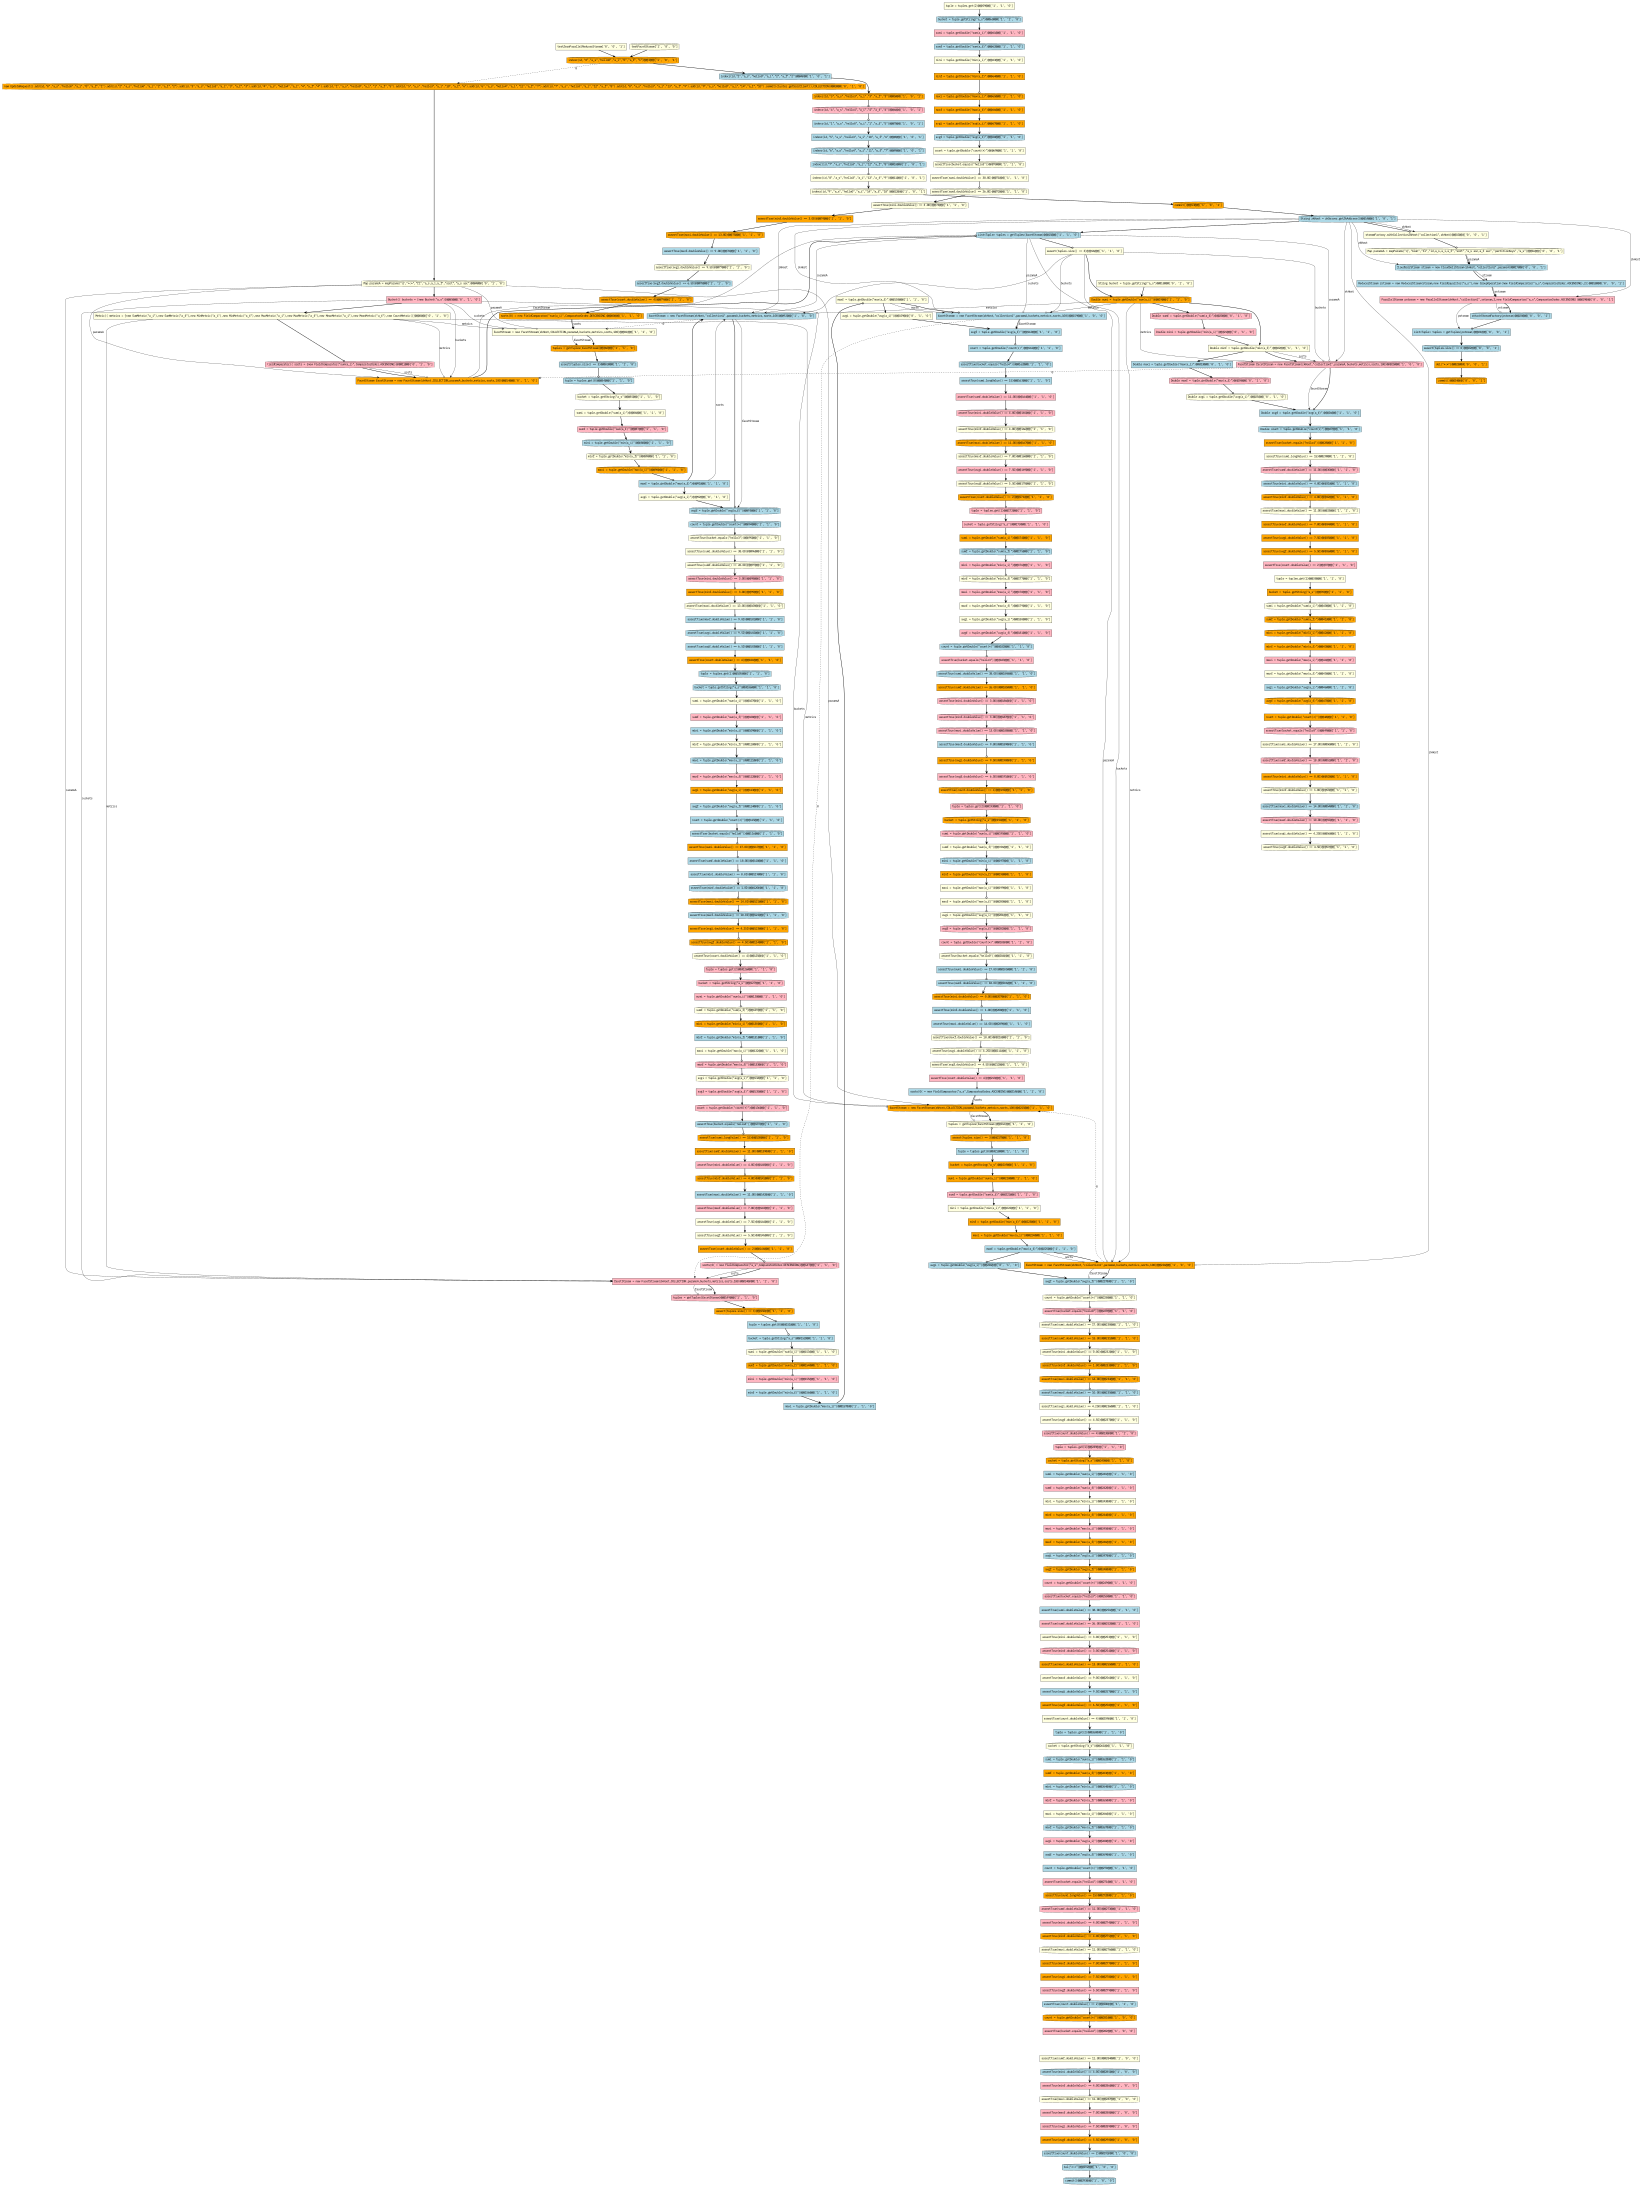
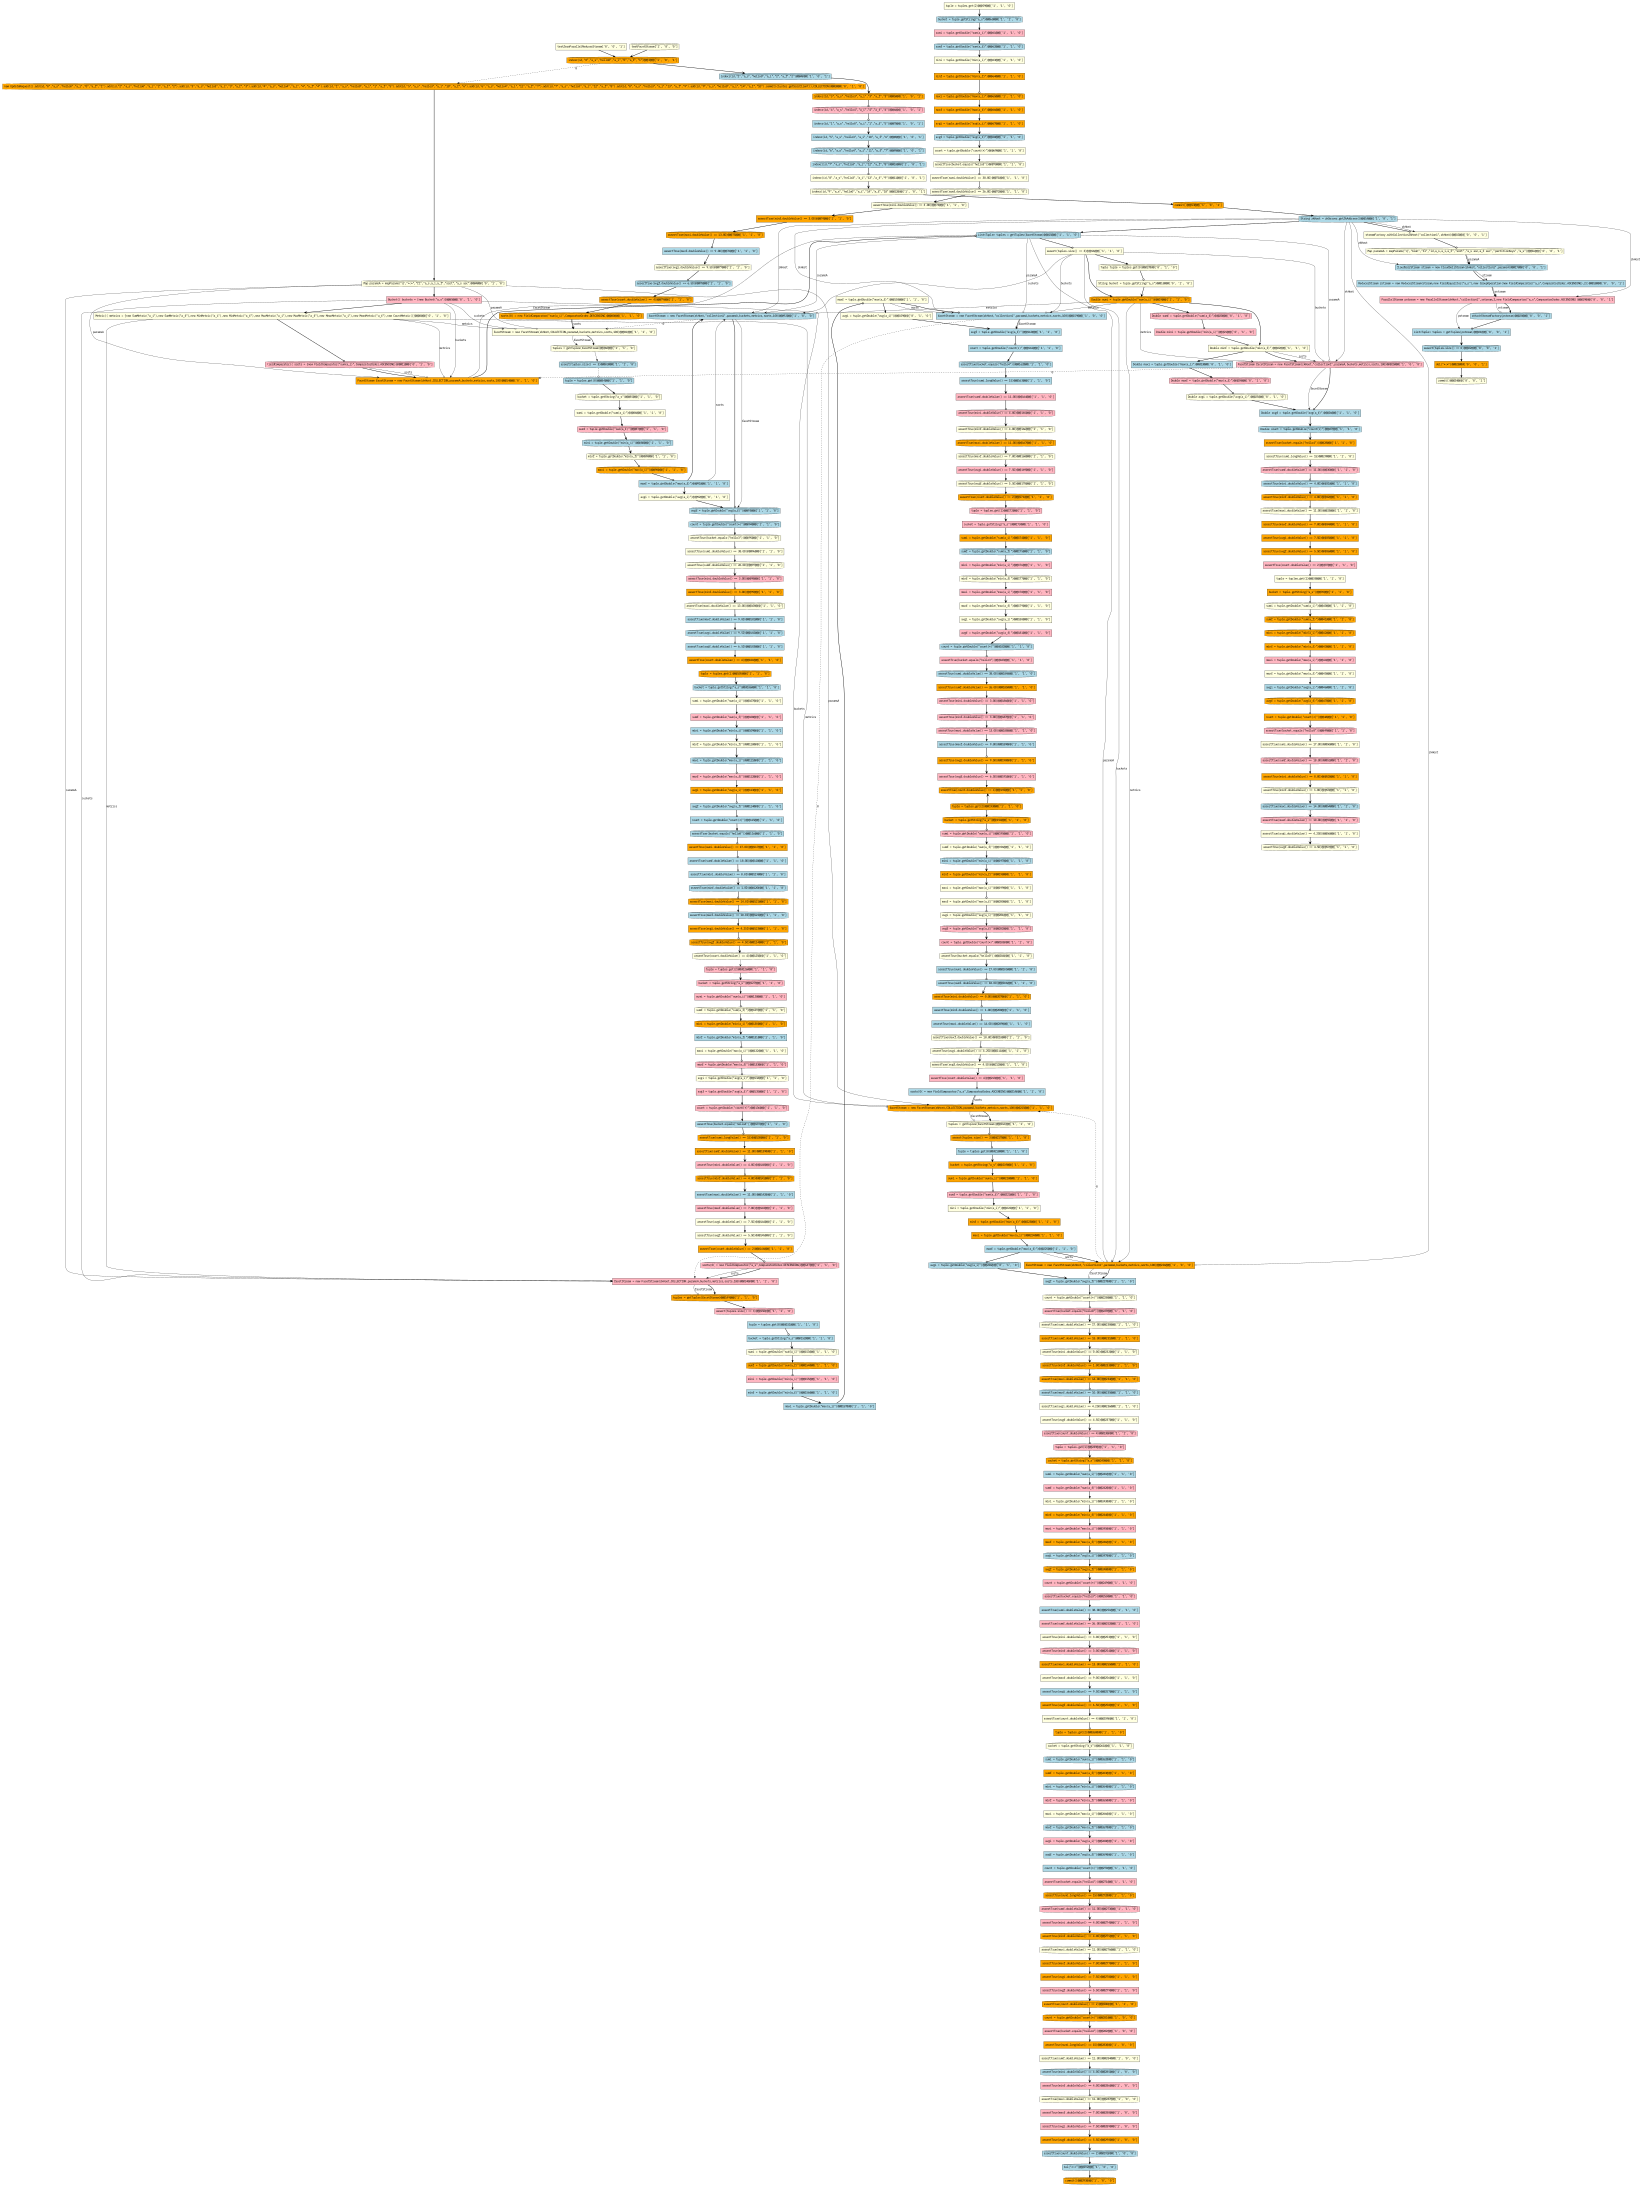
none -> (1139, 267)
(594, 348) -> (594, 348)
(596, 356) -> (596, 356)
(598, 372) -> (598, 372)
(1461, 381) -> (1461, 381)
(1006, 503) -> (1006, 503)
none -> (1310, 571)
(735, 666) -> none
(735, 674) -> (735, 674)
(985, 798) -> (988, 799)
(987, 807) -> (987, 807)
(740, 962) -> (740, 962)
(992, 1132) -> (989, 1130)
(715, 1298) -> (715, 1298)
(754, 1311) -> (754, 1311)
(768, 1318) -> none
none -> (1090, 1440)
(1090, 1725) -> (1090, 1725)
(1090, 1733) -> (1090, 1733)
(1090, 2004) -> (1090, 2004)
none -> (1090, 2045)
(1090, 2181) -> (1090, 2181)
